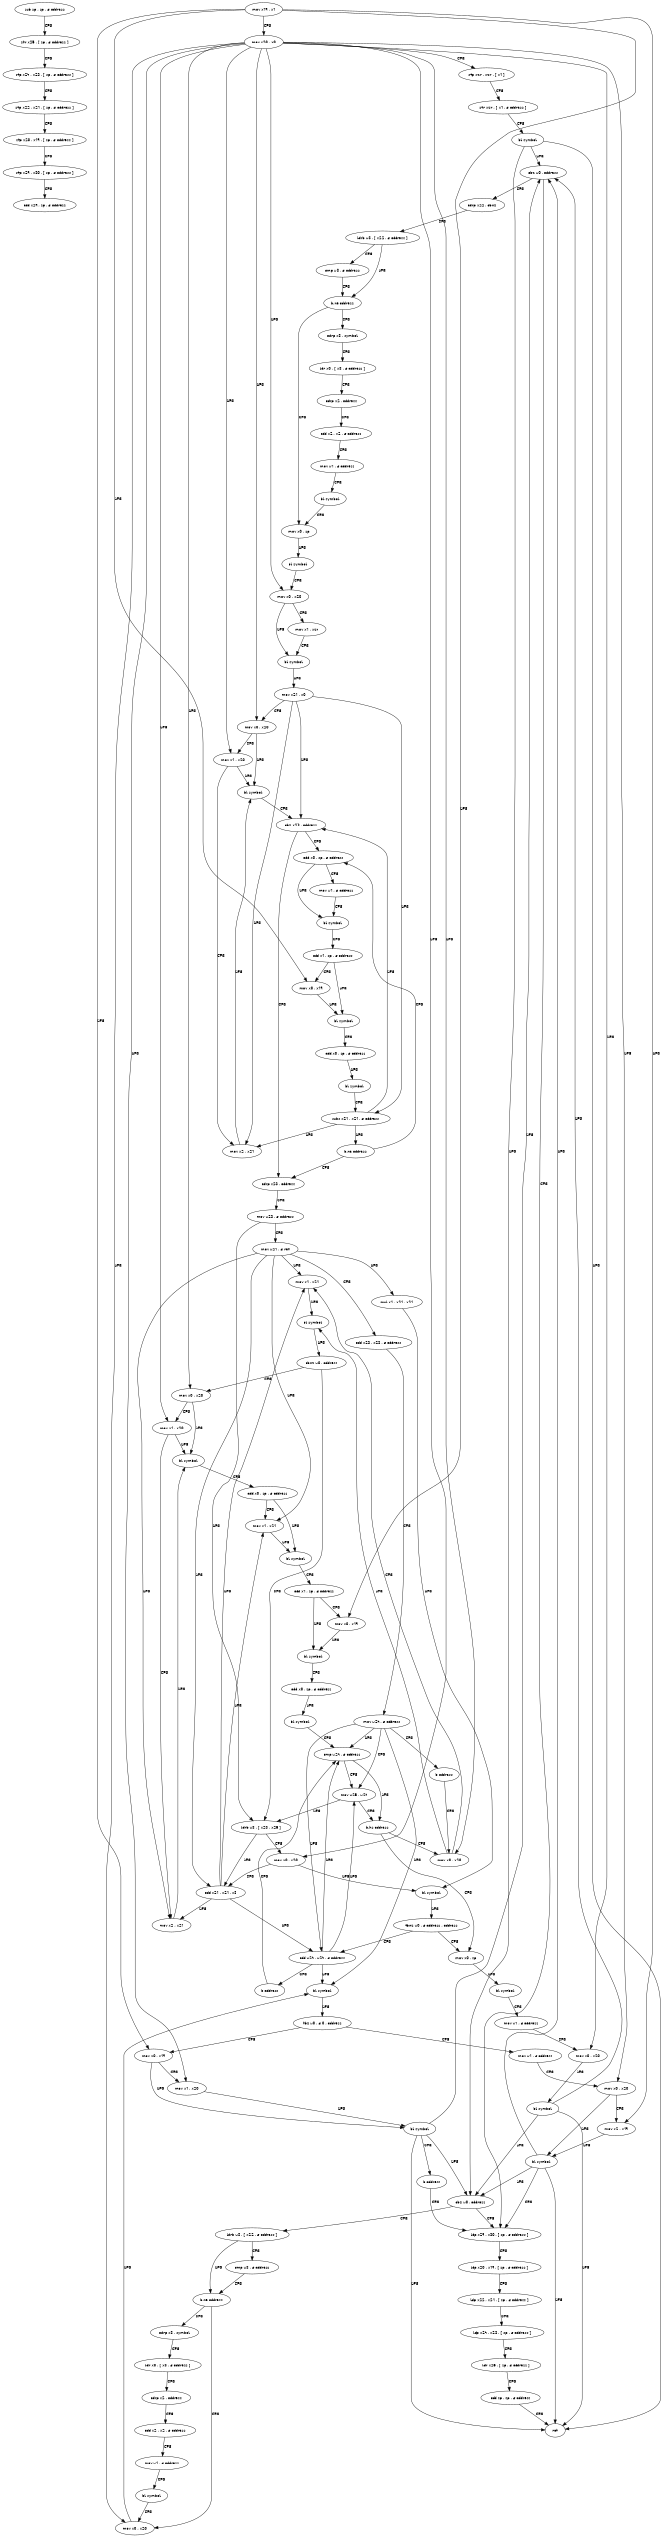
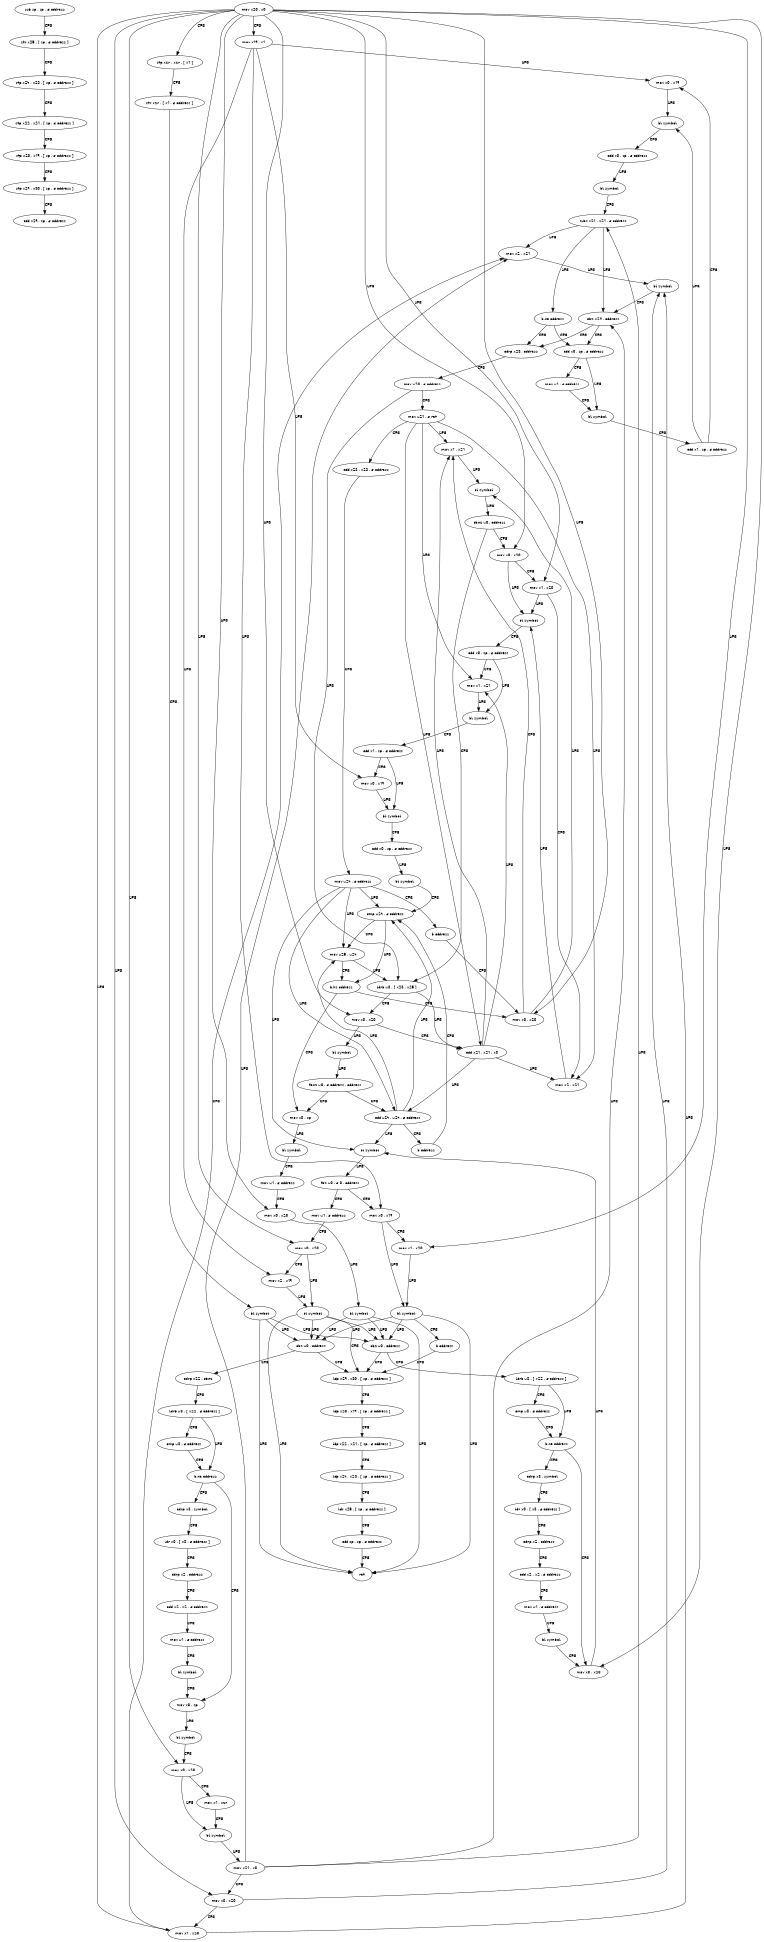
(264, 24) -> (254, 24)
(397, 1302) -> none
(382, 1754) -> (350, 914)
